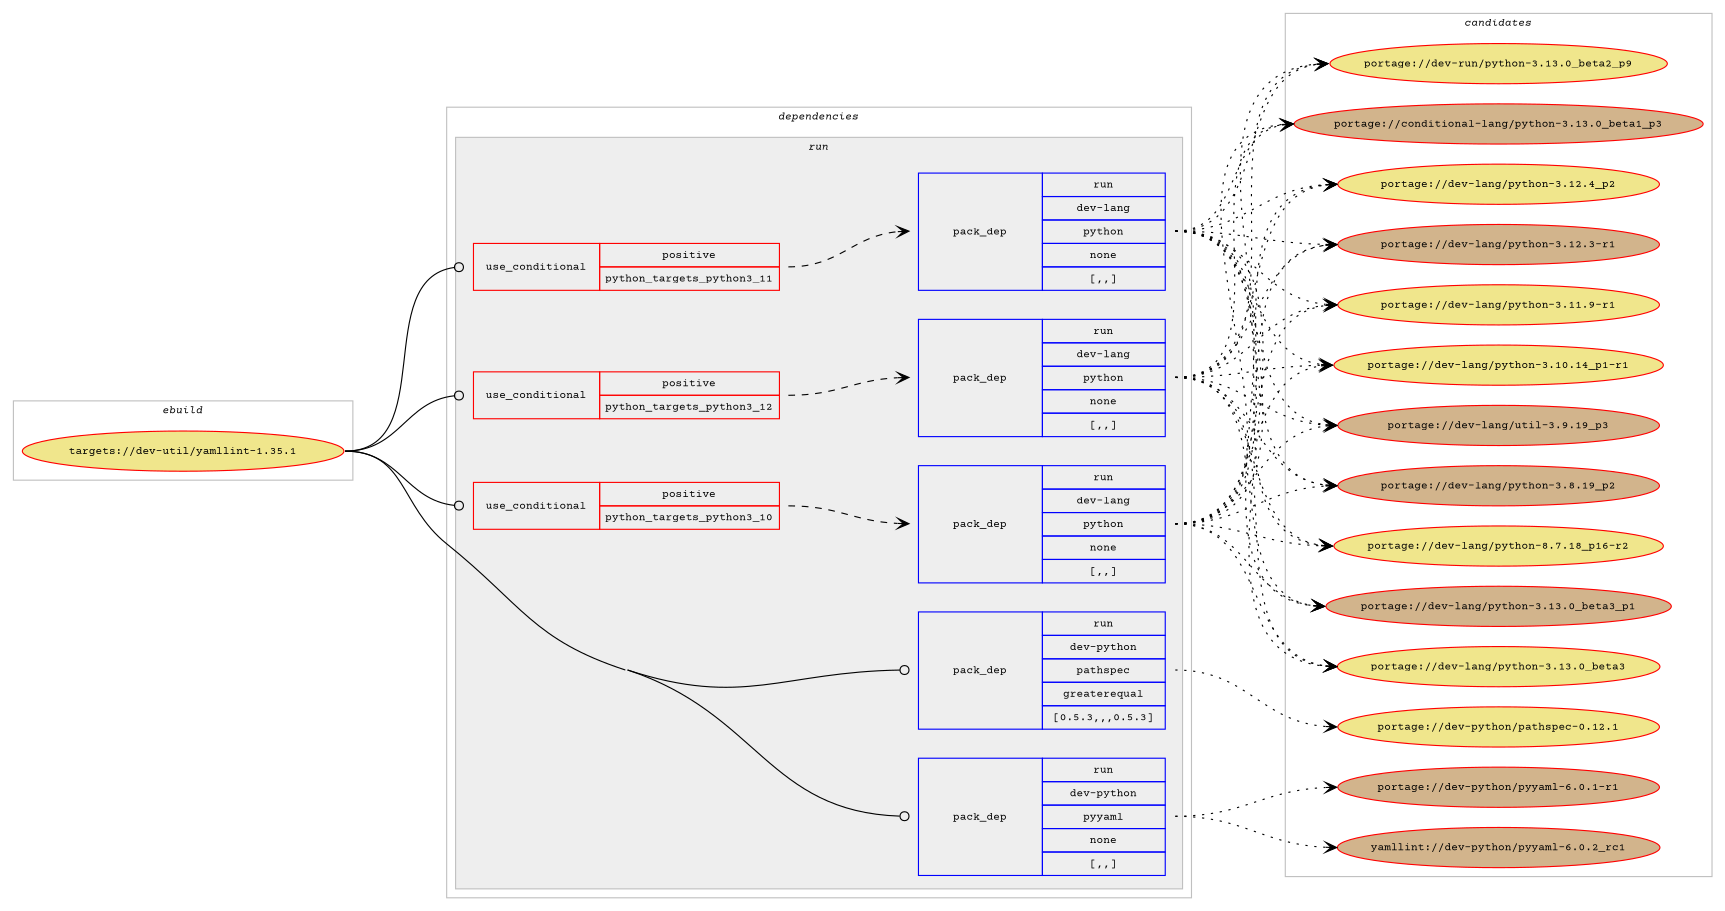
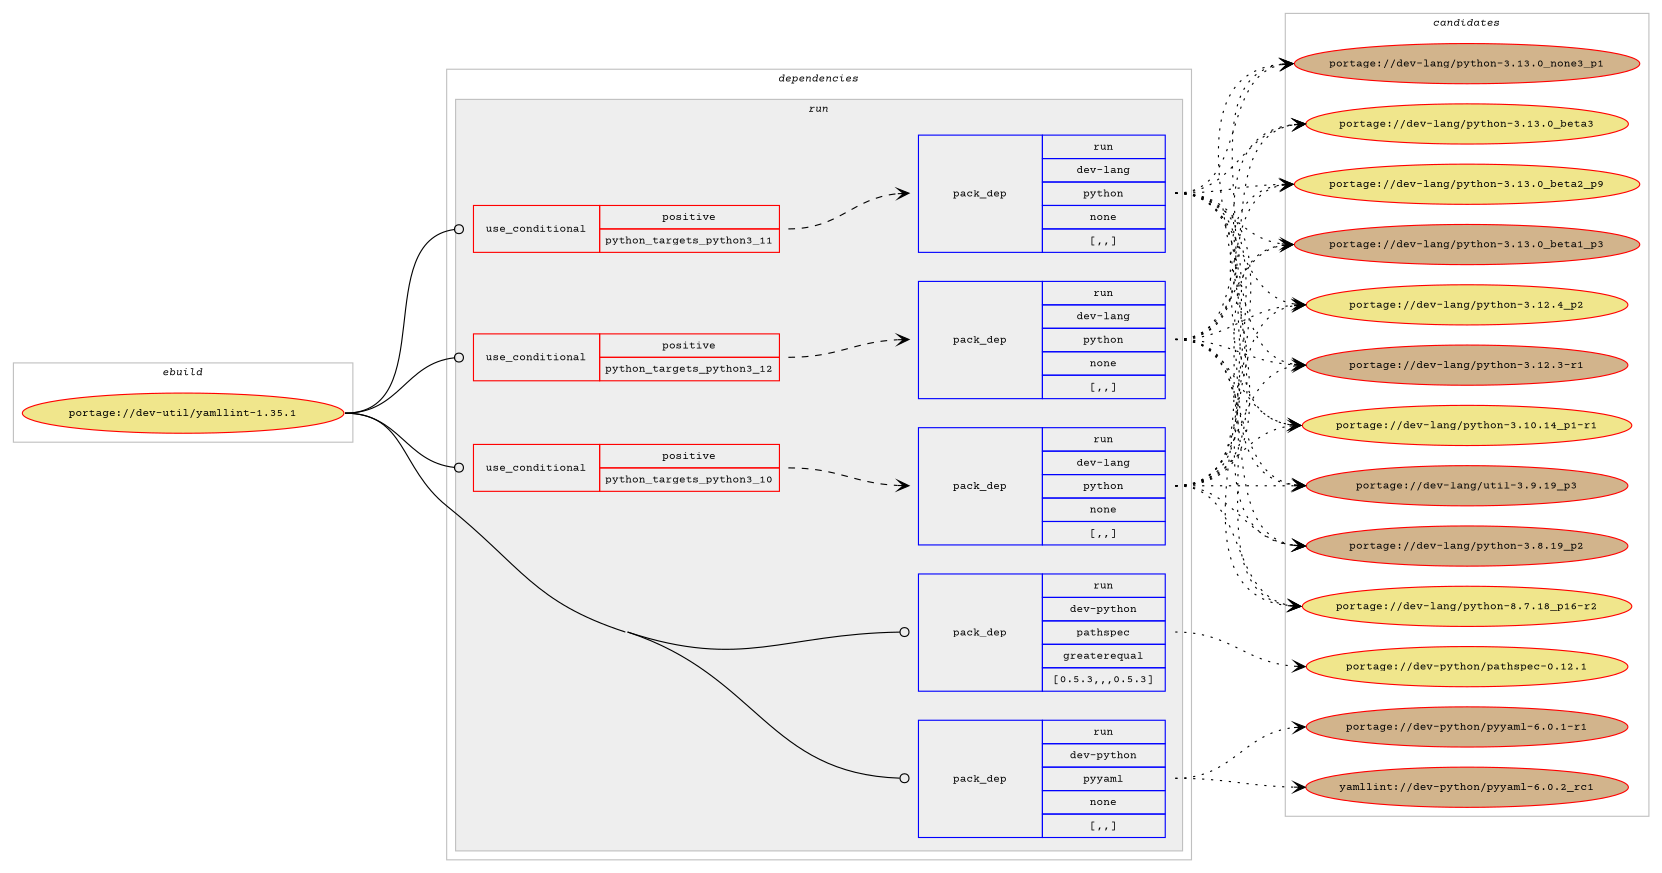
(1499, 64) -> (1467, 184)
(1499, 124) -> (1467, 245)
(1499, 305) -> none
(183, 451) -> (183, 413)
(1499, 606) -> (1467, 64)
